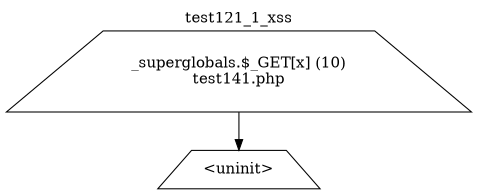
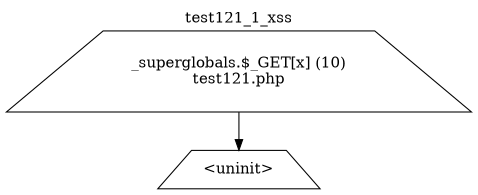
(239, 71) -> (239, 71)
